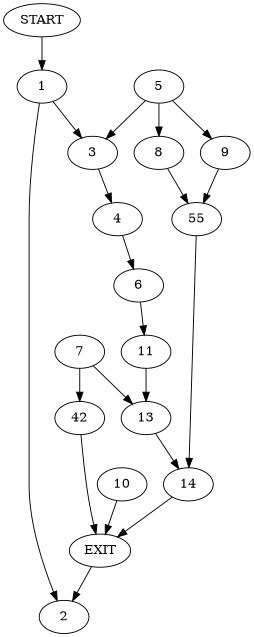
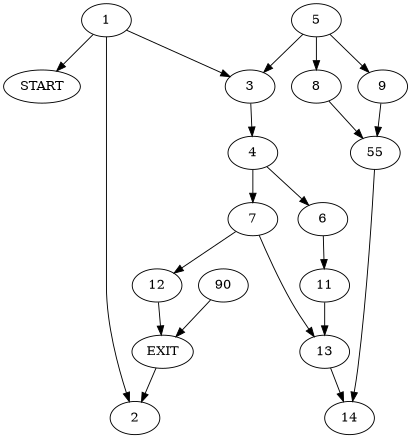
(42, 49) -> (78, 49)
none -> (253, 181)
(80, 418) -> (157, 285)
(122, 484) -> (223, 285)
(149, 514) -> none
